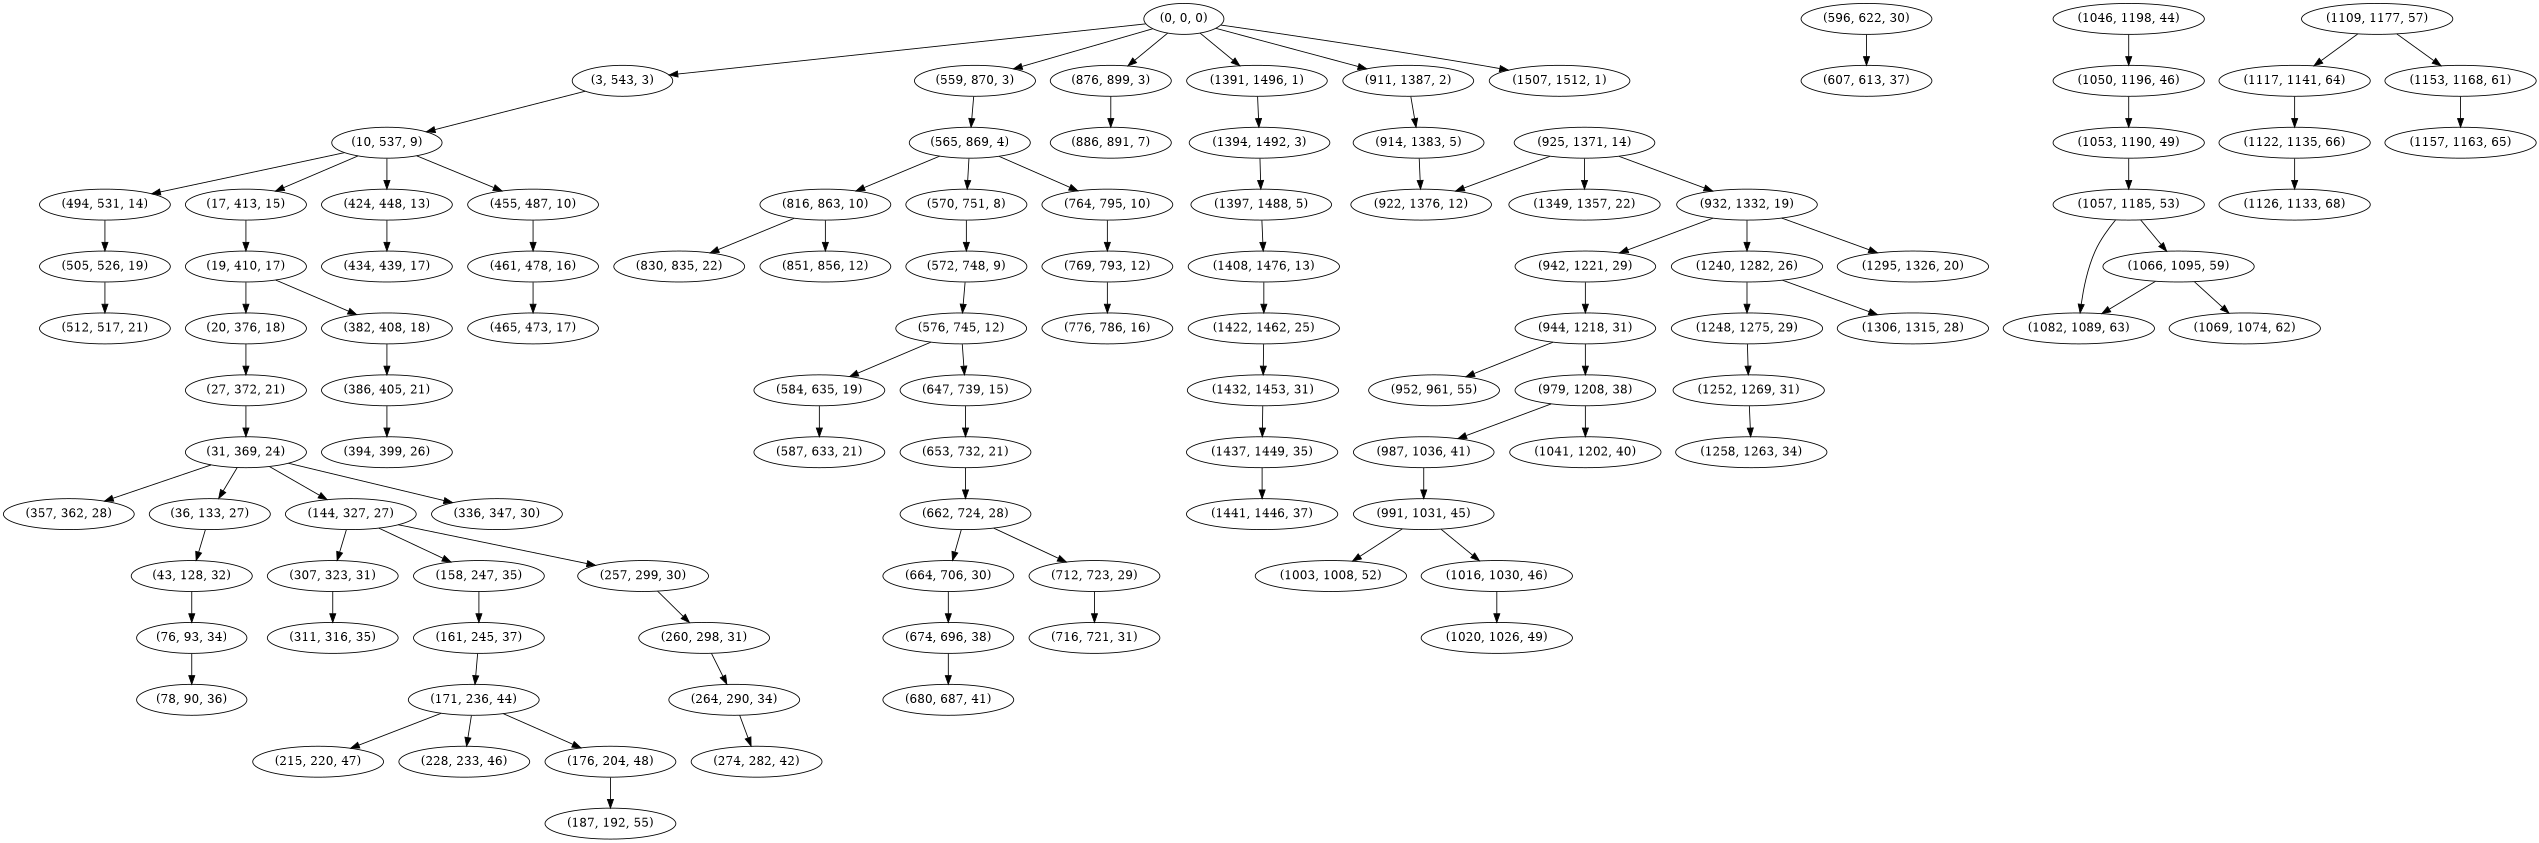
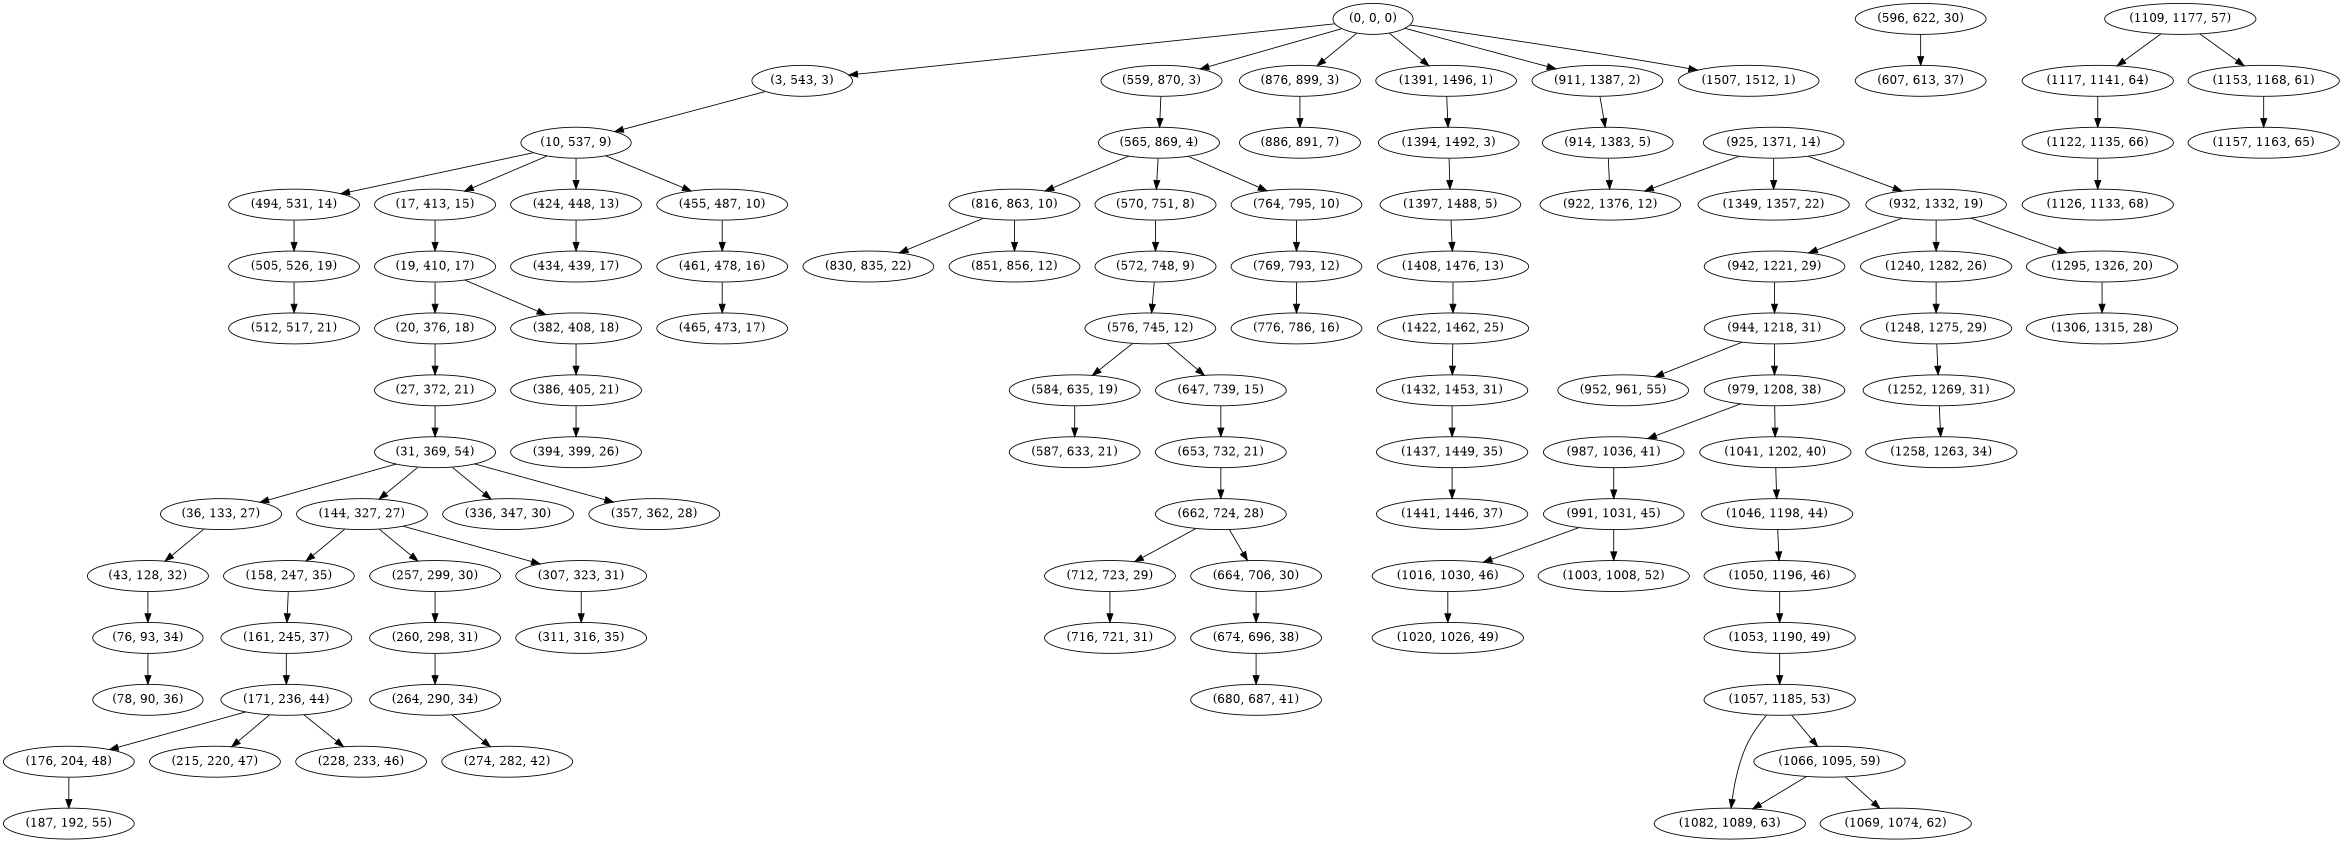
(1826, 296) -> (2102, 293)
(246, 452) -> (435, 452)
none -> (1776, 479)
